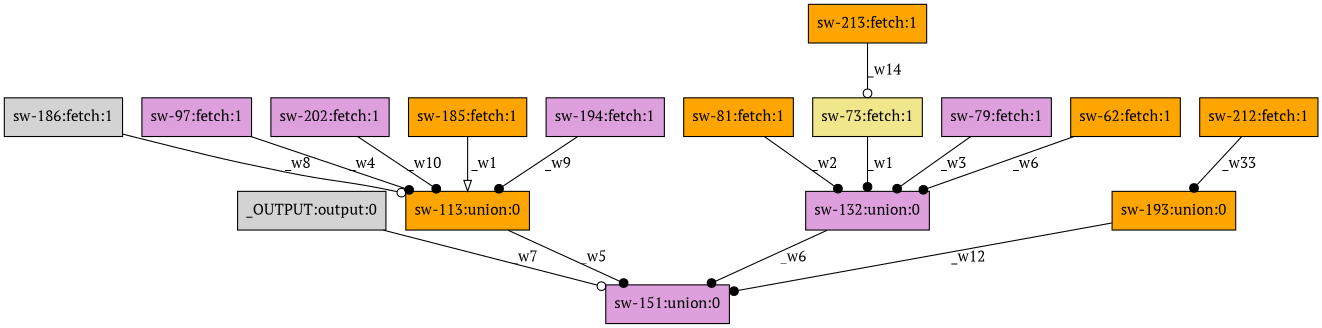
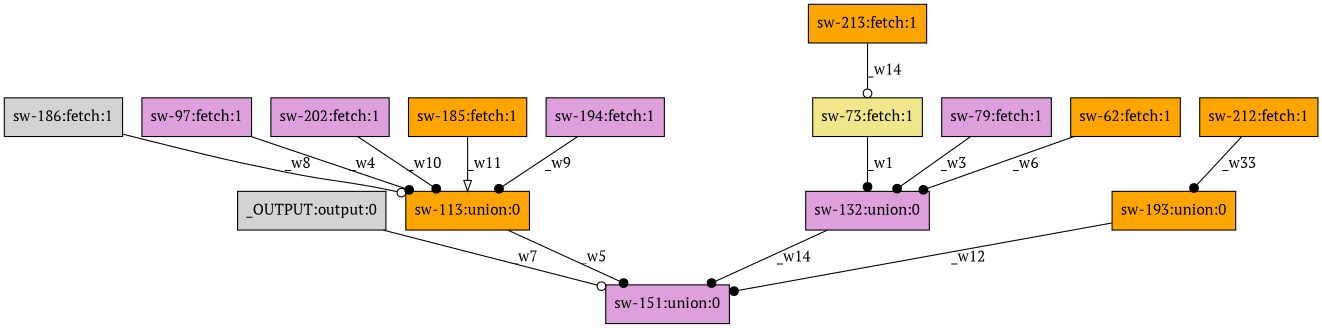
(739, 117) -> none
(485, 164) -> (485, 164)
(794, 257) -> (794, 257)
